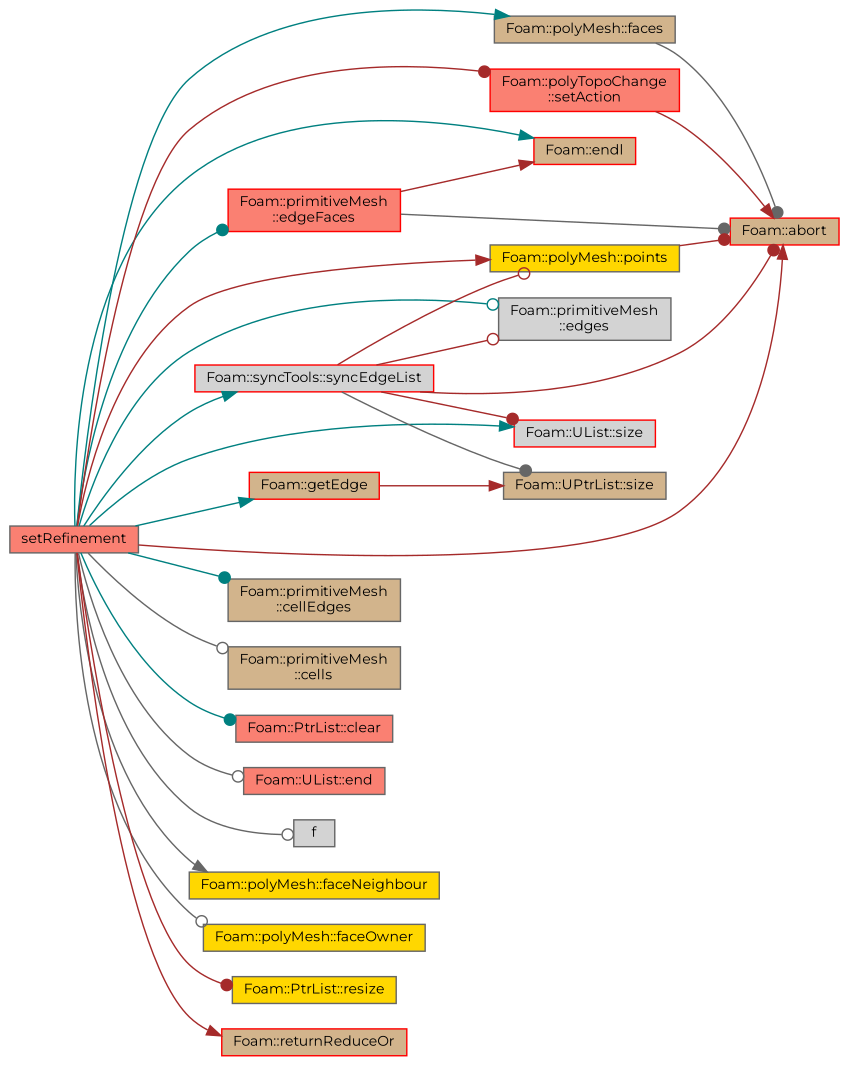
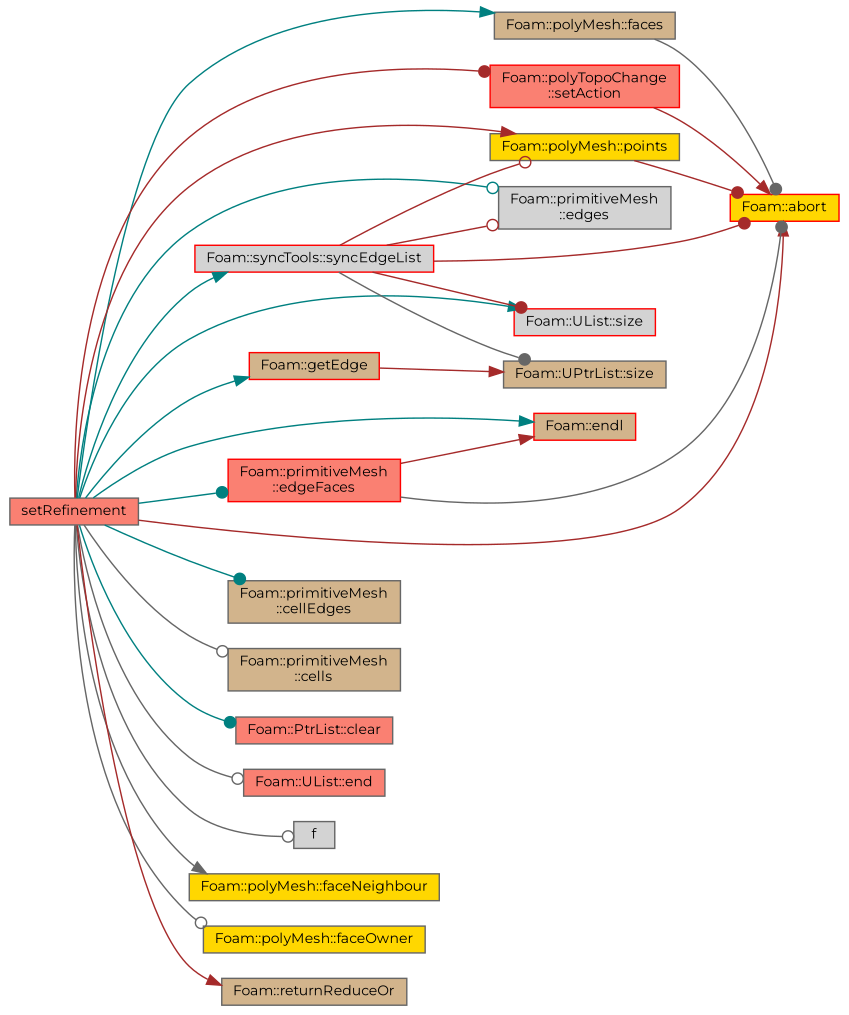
(785, 232) -> (785, 208)
(314, 990) -> none
(314, 1042) -> (314, 992)
